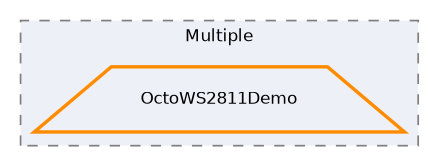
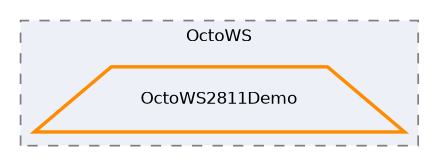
(219, 37) -> (219, 37)
